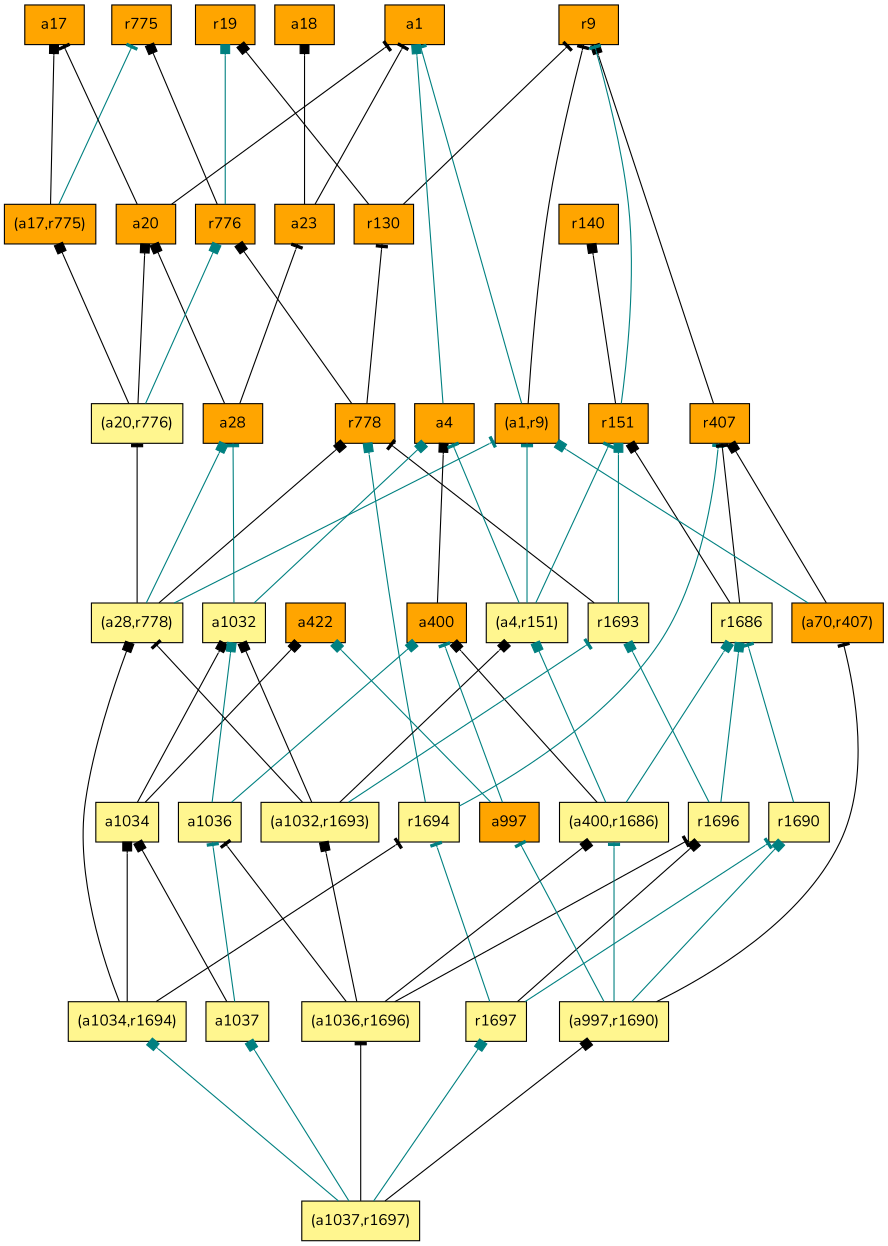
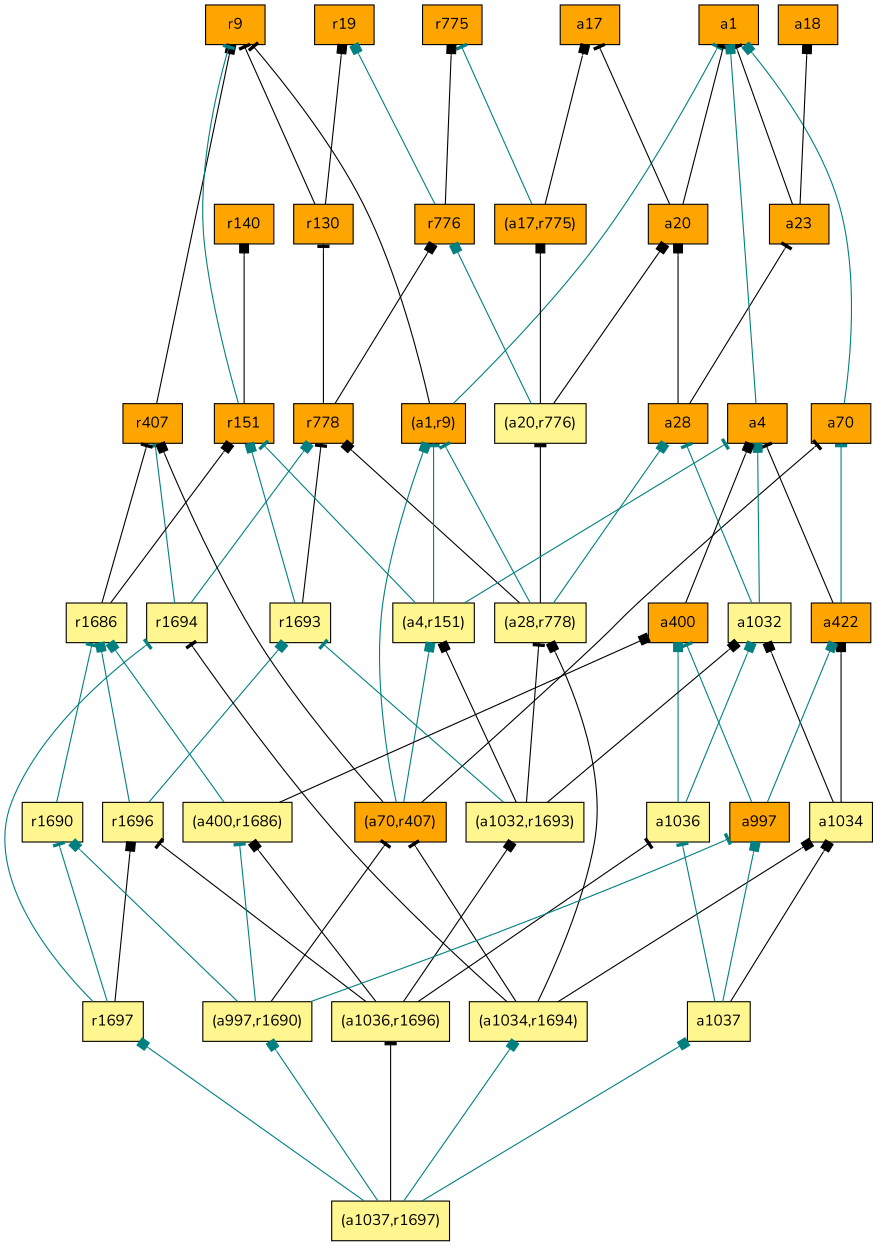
none -> (841, 423)
none -> (800, 526)
(571, 724) -> (418, 717)
none -> (466, 924)
none -> (738, 927)
(483, 1125) -> (327, 1126)
